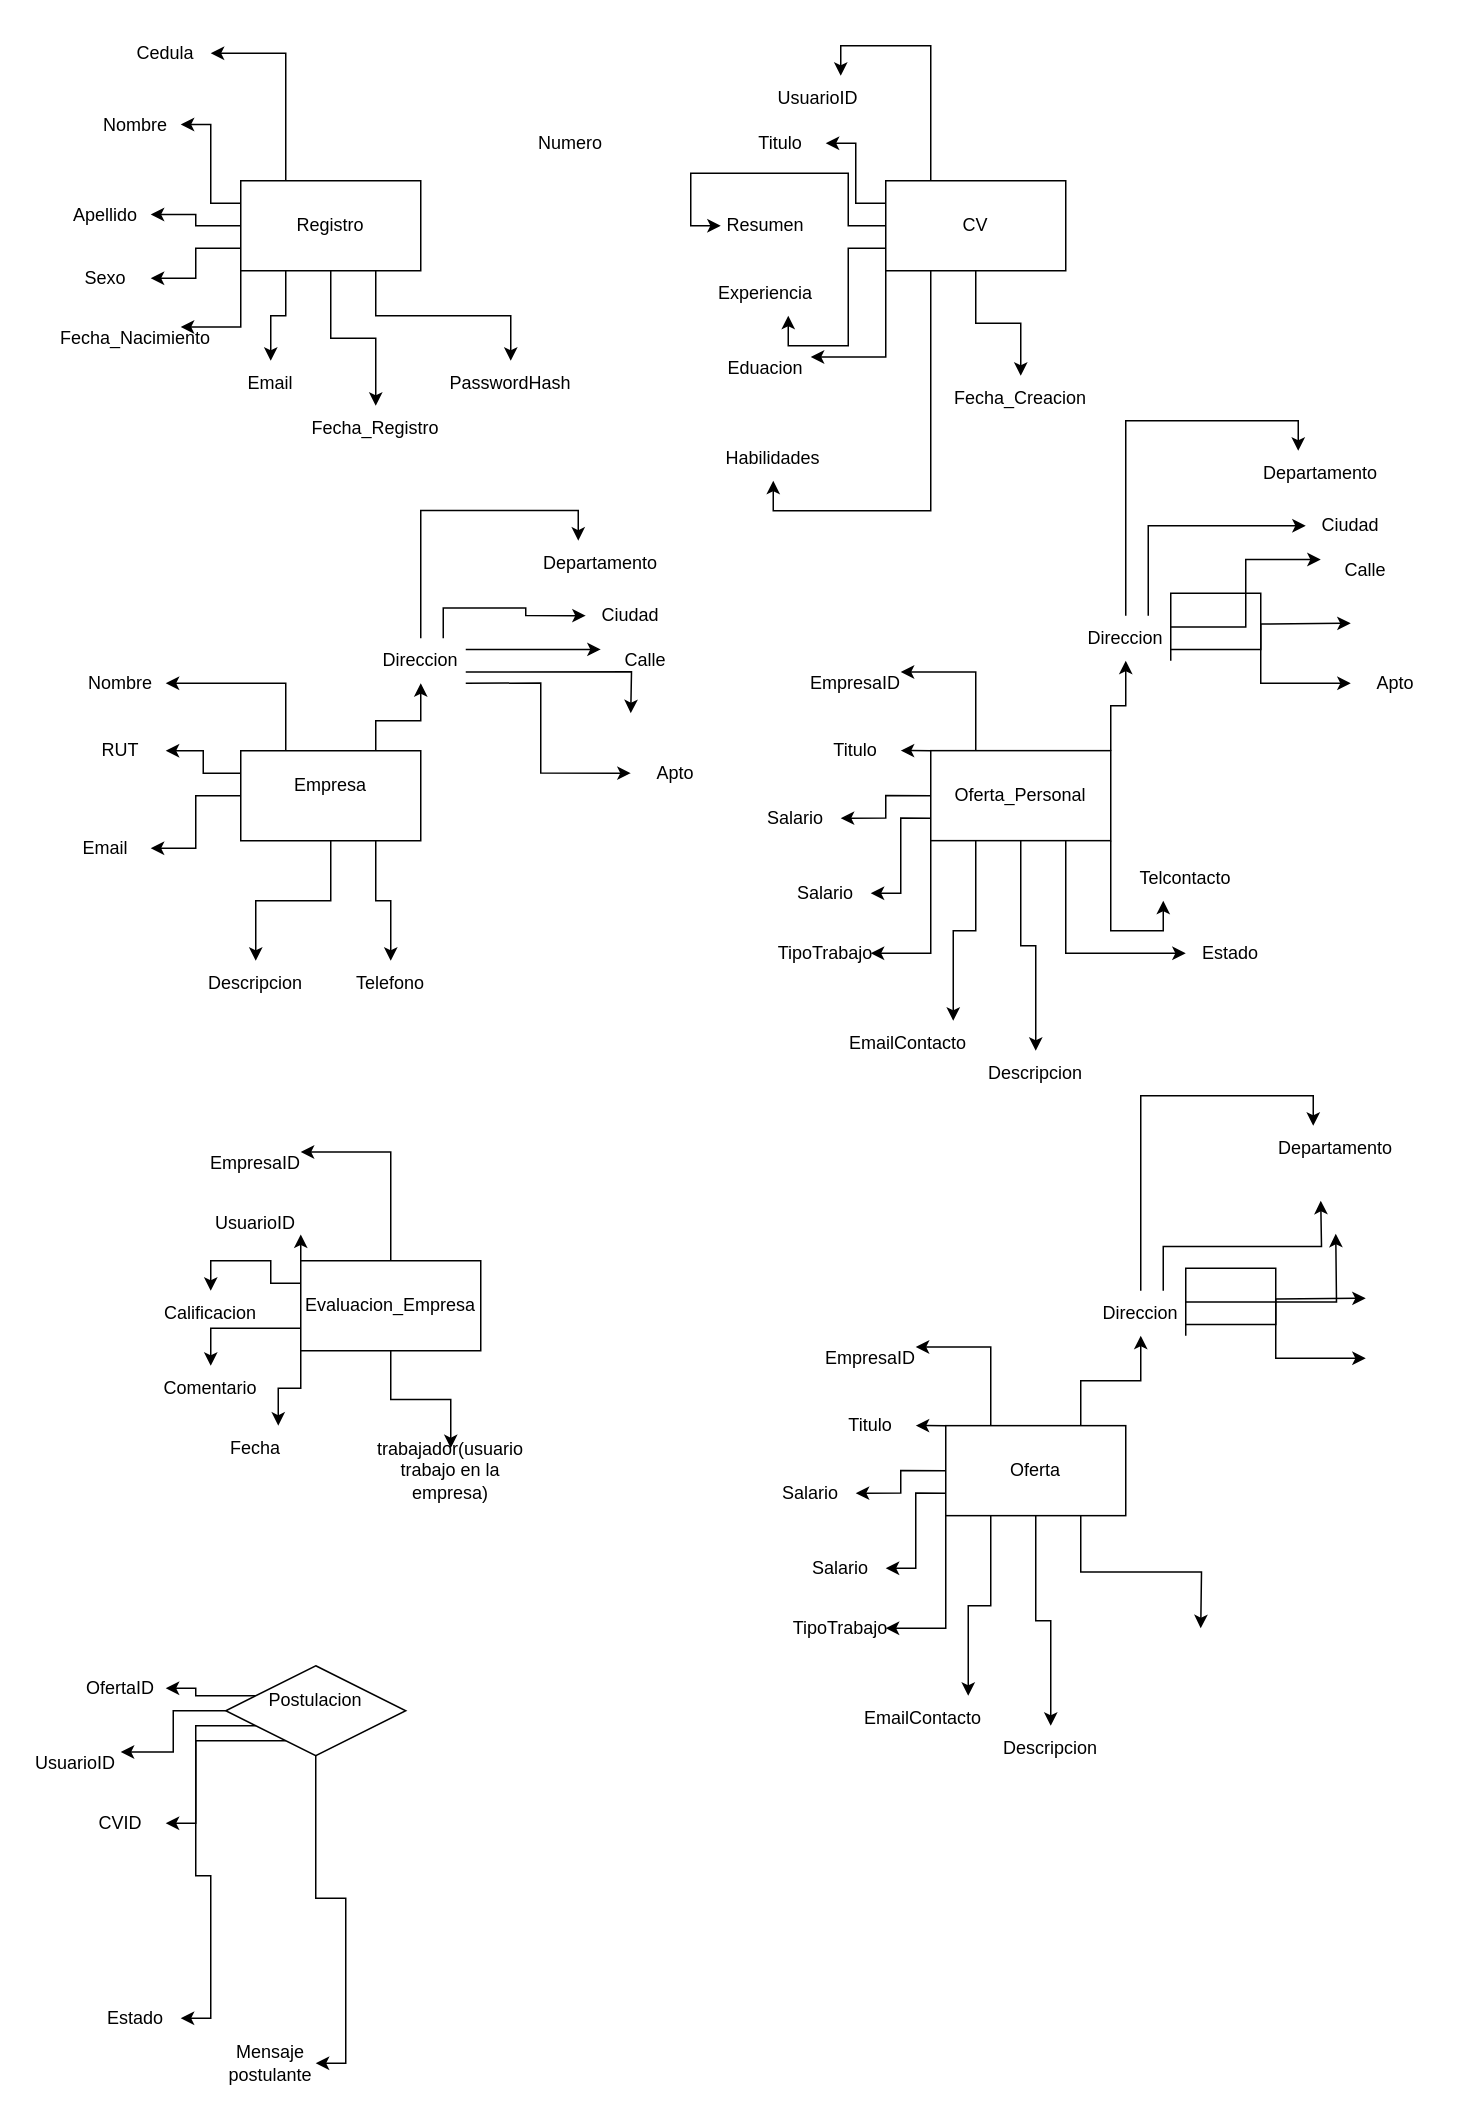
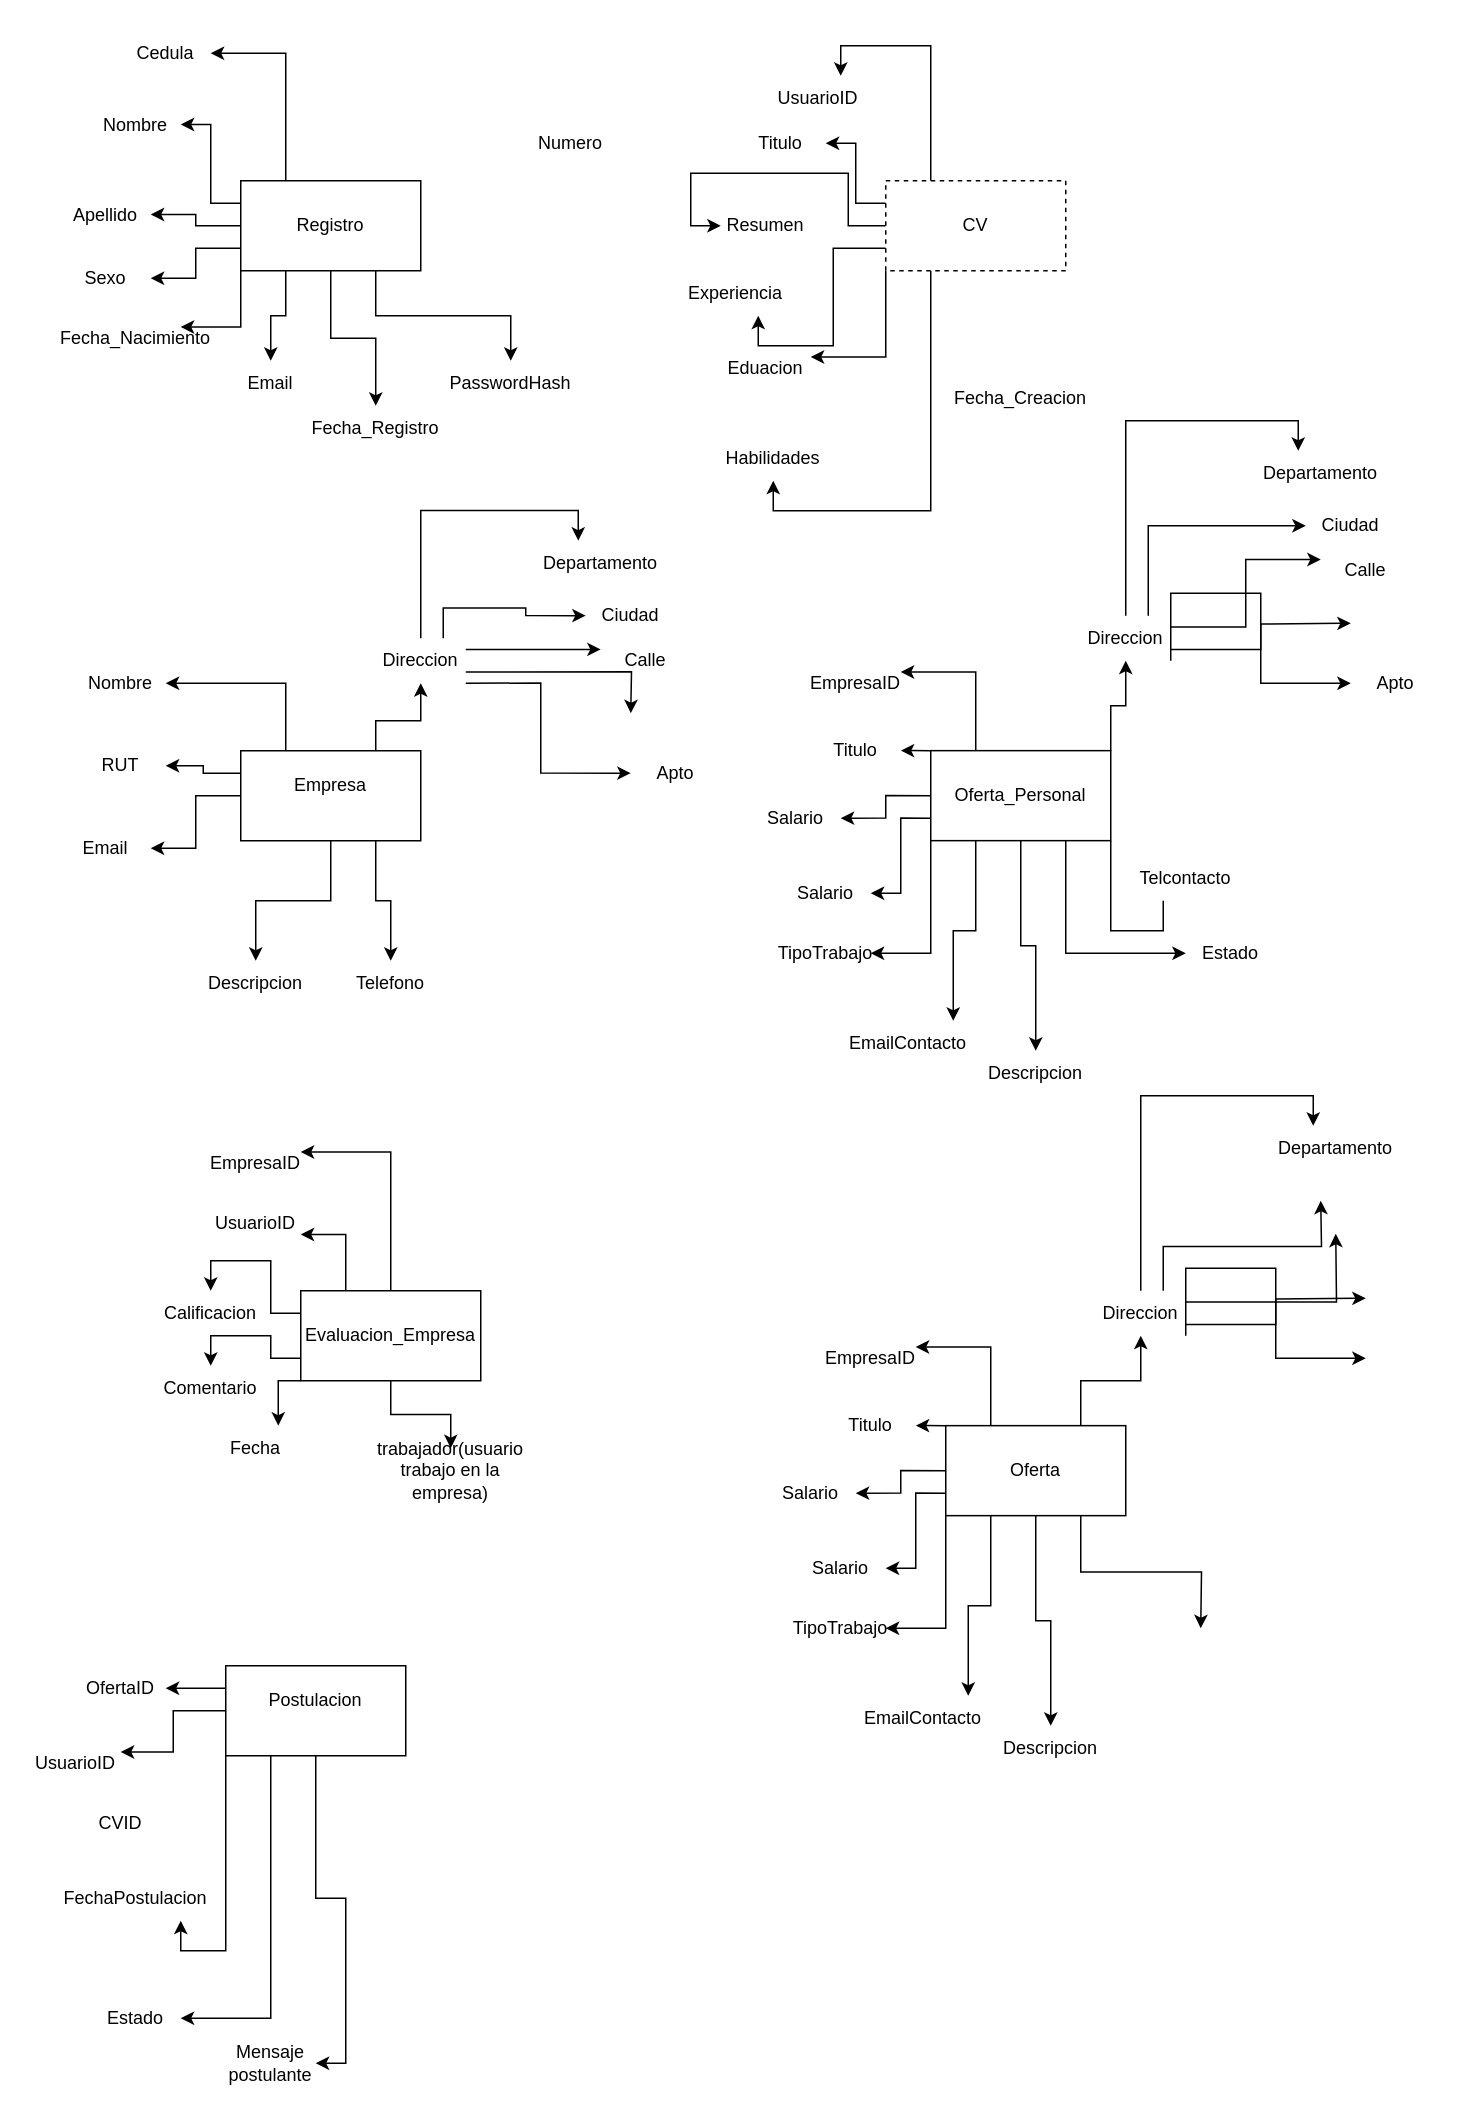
(976, 226) -> (976, 226)
(766, 293) -> (736, 293)
(993, 323) -> none
(121, 751) -> (121, 766)
(1163, 912) -> (1163, 907)
(391, 1306) -> (391, 1336)
(316, 1711) -> (316, 1711)
(221, 1726) -> none
none -> (226, 1886)
none -> (136, 1898)
